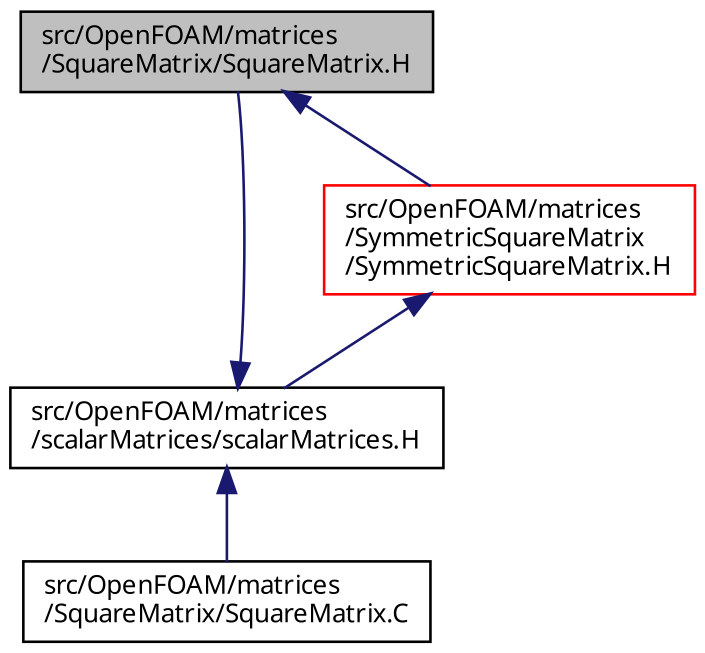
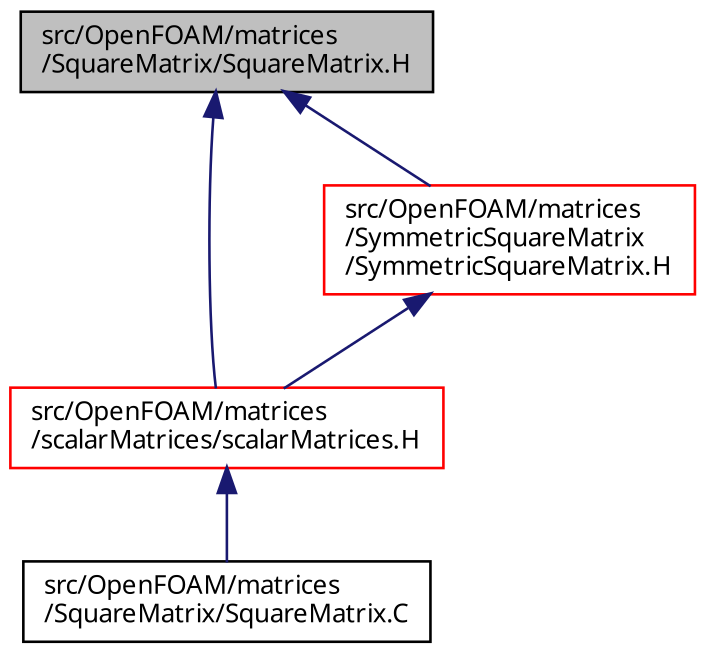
(244, 227) -> (209, 253)
(227, 428) -> (227, 428)
